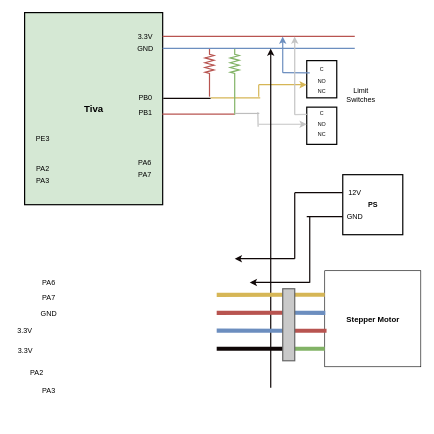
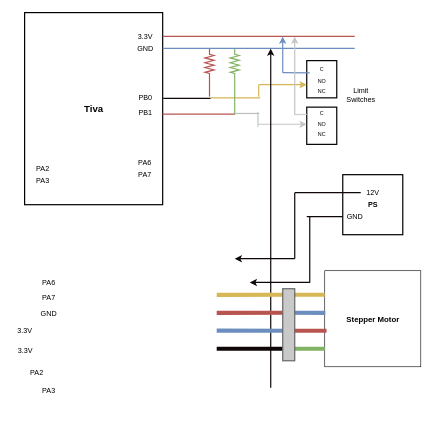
(94, 109) -> (94, 109)
(43, 139) -> none
(355, 193) -> (373, 193)
